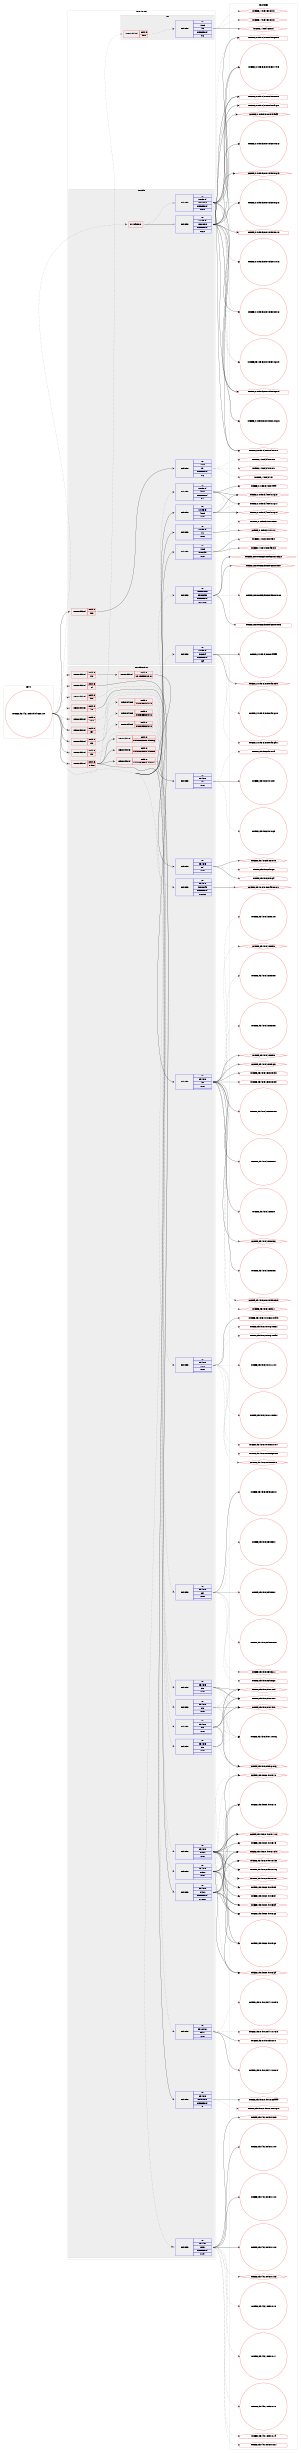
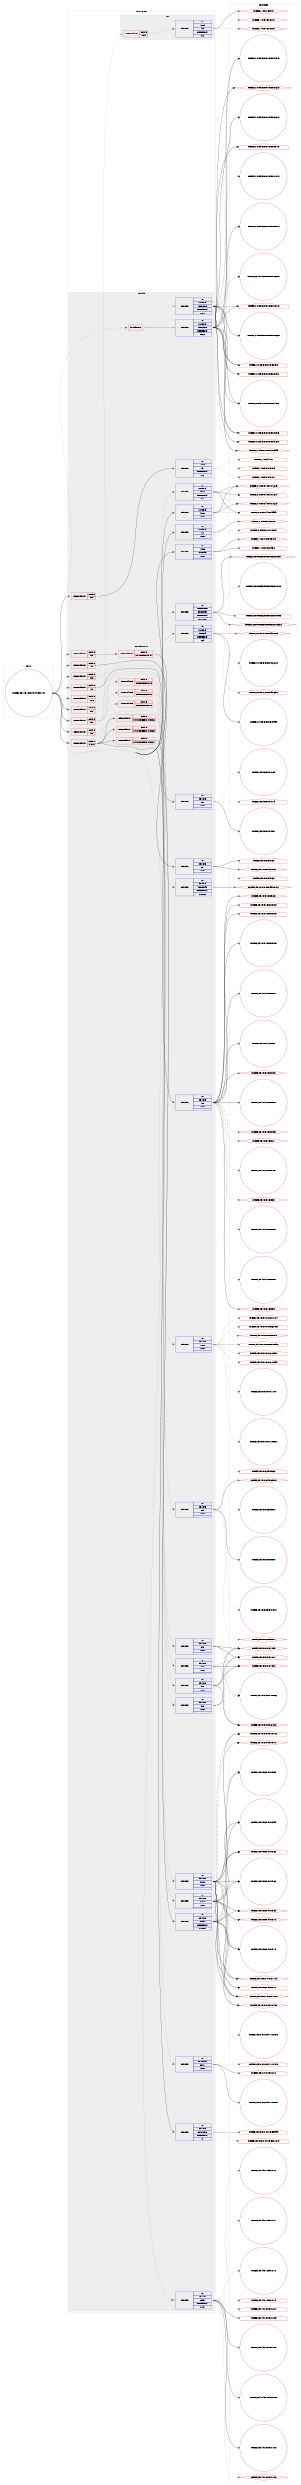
(263, 1300) -> (263, 1132)
(263, 1492) -> (263, 1480)
(263, 1887) -> (263, 1772)
(263, 1896) -> none
(263, 1905) -> (263, 1822)
(263, 2197) -> (263, 2398)
